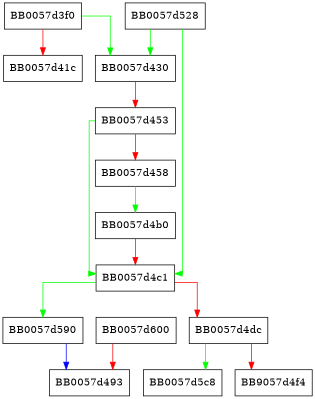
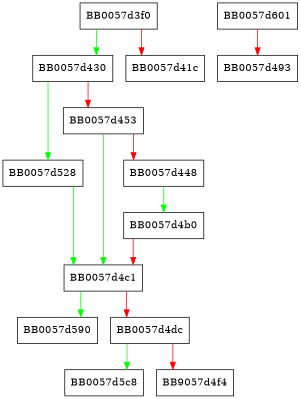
(150, 38) -> (48, 117)
(135, 173) -> (164, 173)
(136, 330) -> (258, 16)
(66, 353) -> none
